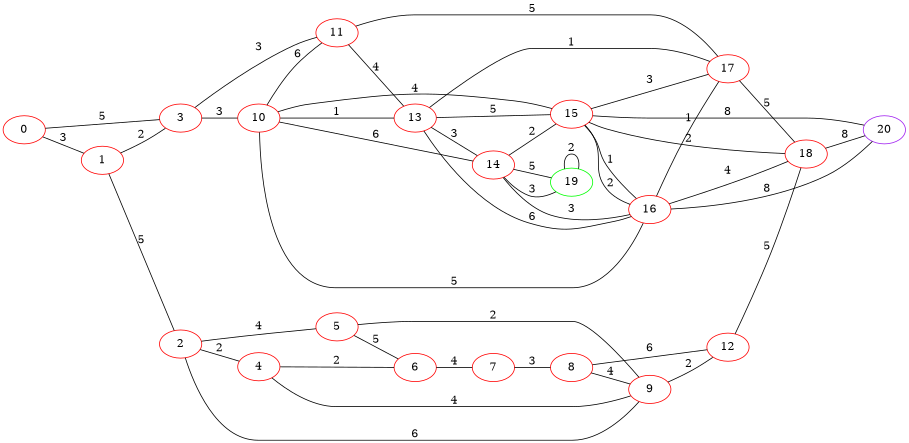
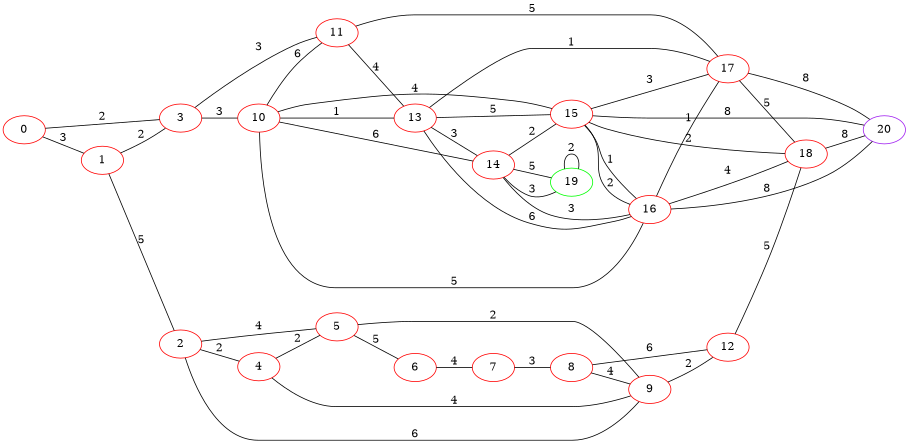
none -> (811, 92)
(102, 117) -> (102, 117)
(337, 367) -> (298, 347)
